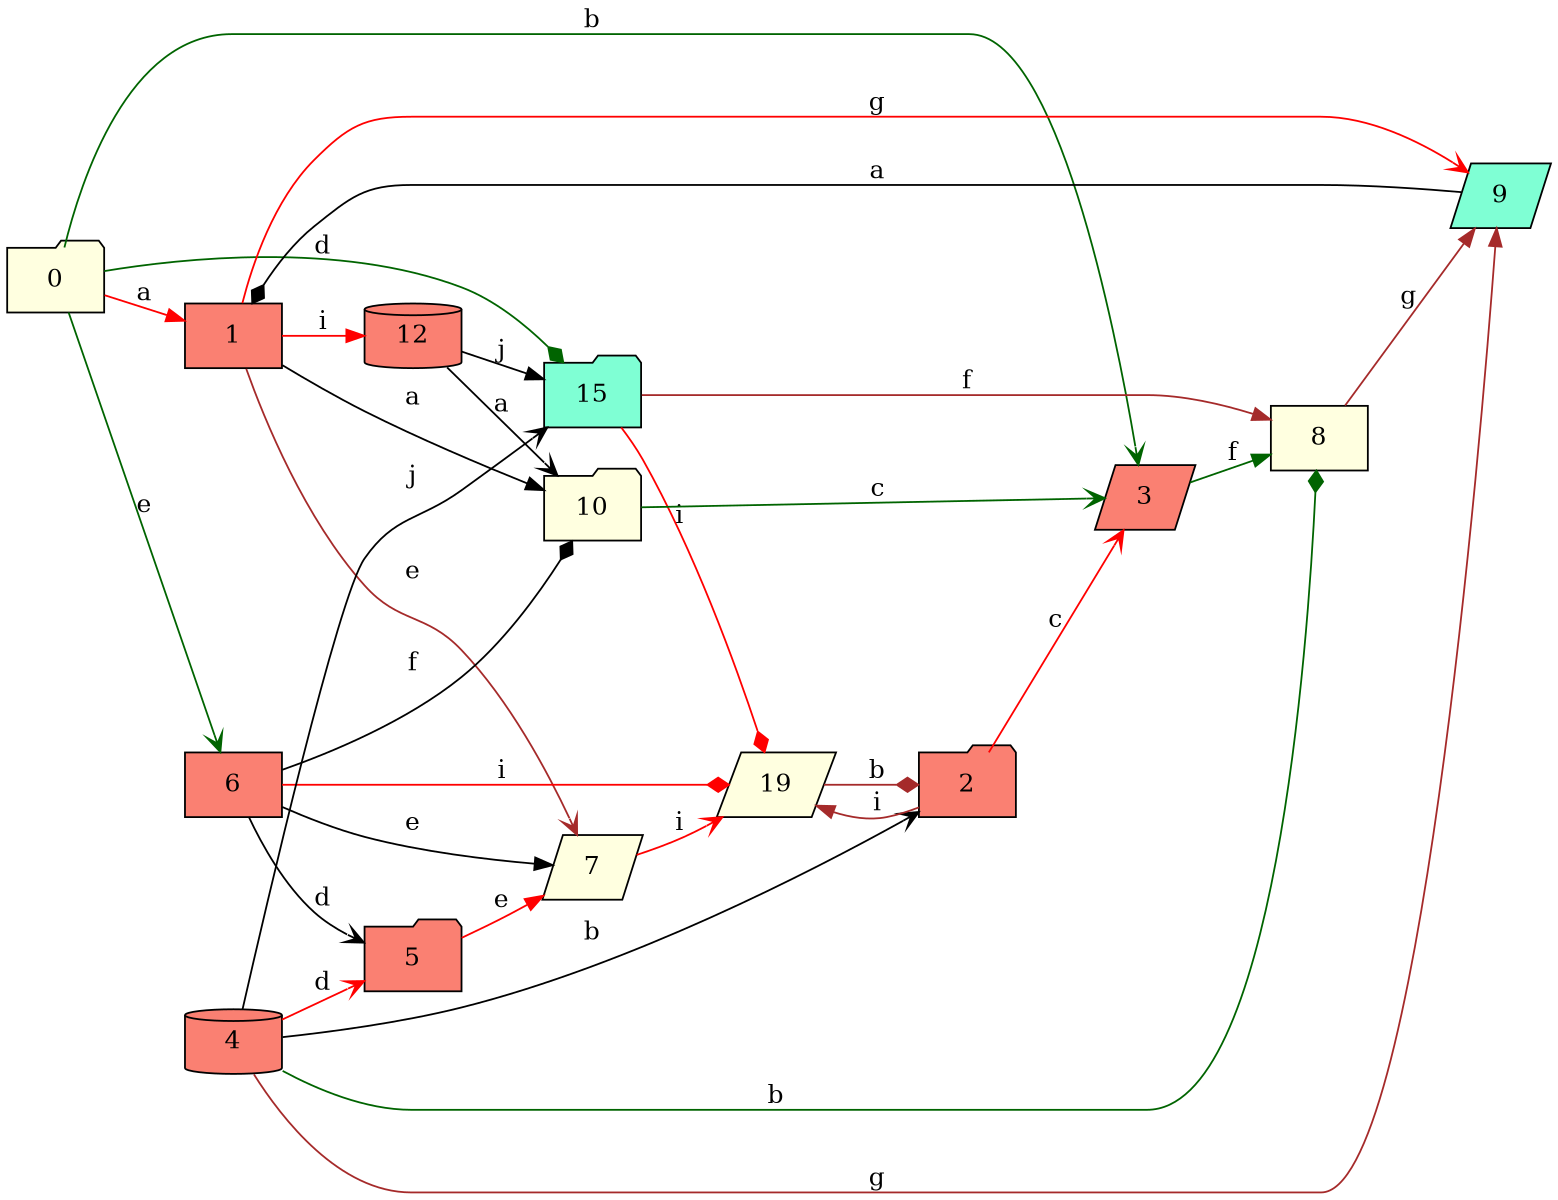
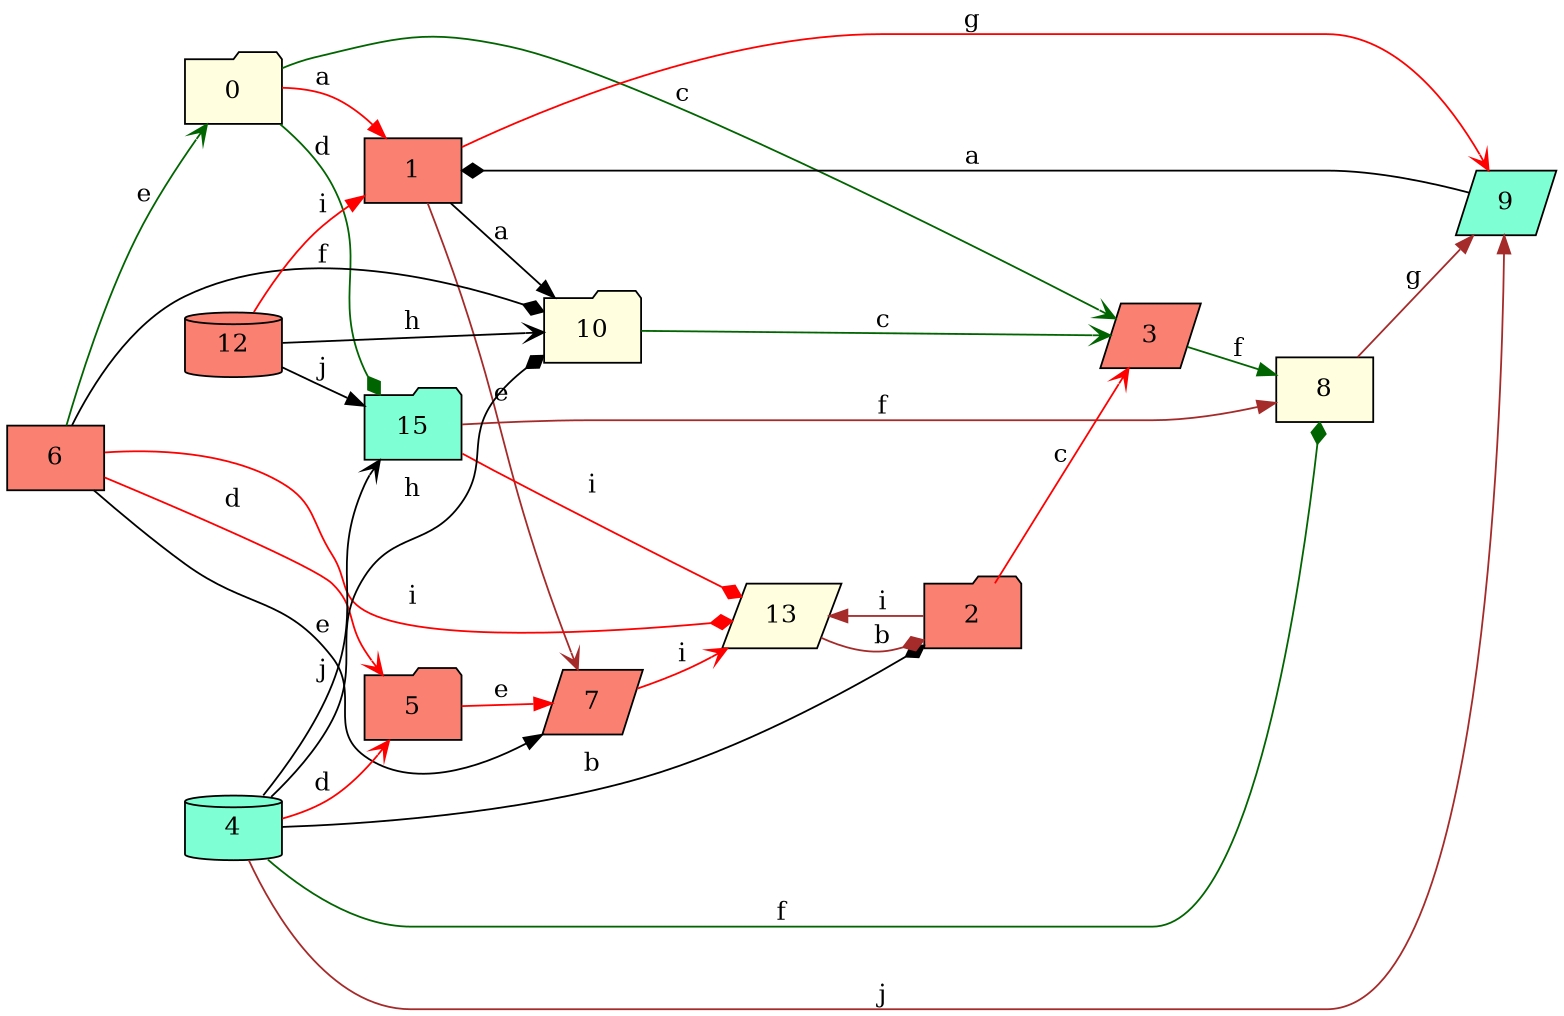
(593, 21) -> (682, 94)
(314, 336) -> (296, 254)
(502, 405) -> (413, 322)
(142, 524) -> (118, 277)
none -> (374, 564)
(776, 785) -> (782, 616)
(593, 867) -> (593, 702)
(289, 884) -> (260, 545)
(604, 962) -> (606, 787)
(233, 1042) -> (233, 828)
(776, 1096) -> (782, 913)
(878, 1179) -> (883, 996)
